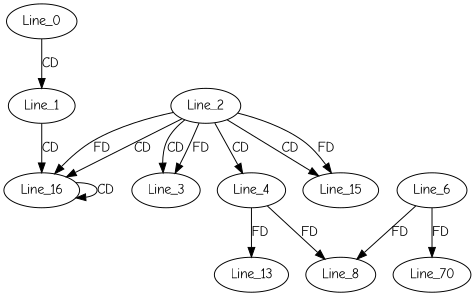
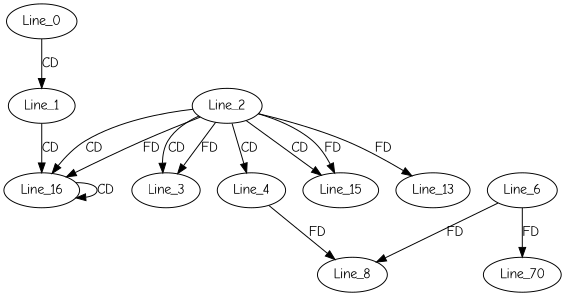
(251, 228) -> (333, 136)
